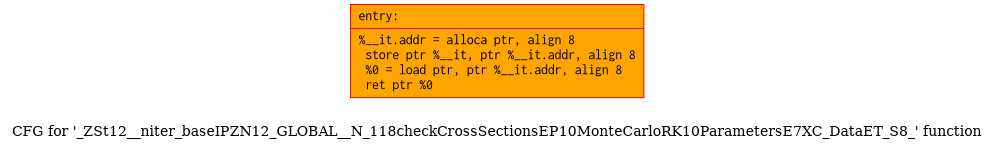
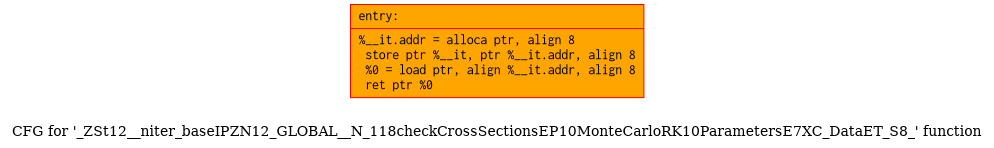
(491, 70) -> (497, 70)
